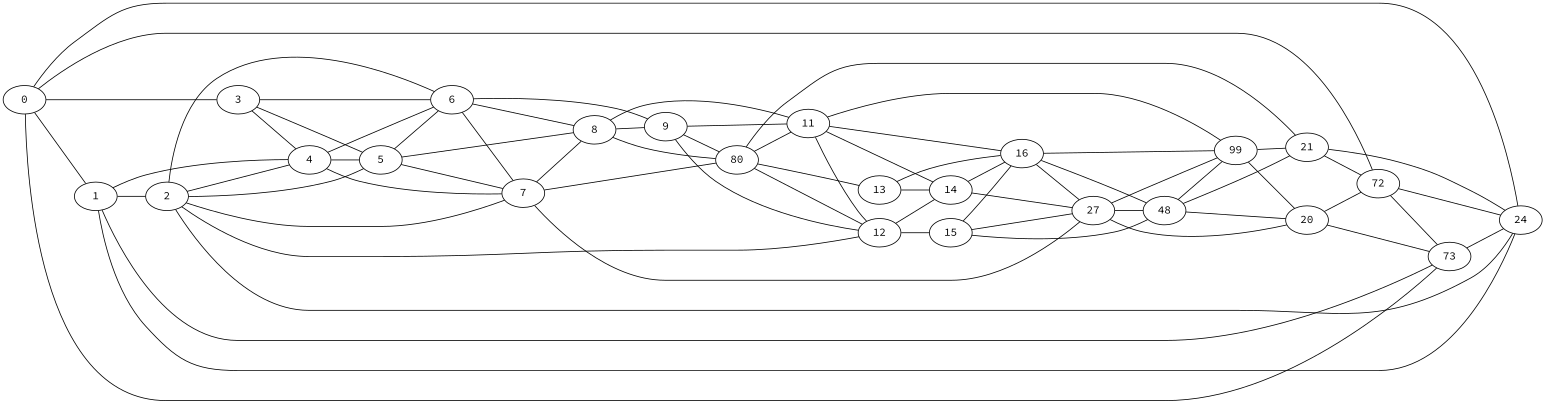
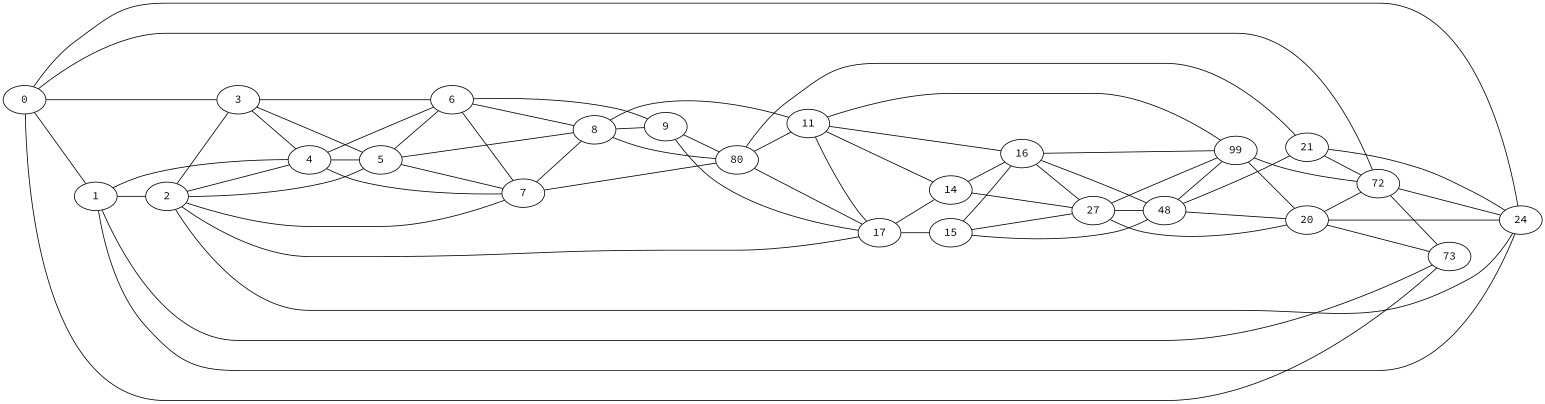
(268, 60) -> (203, 148)
(737, 125) -> none
(1272, 149) -> (1305, 173)
(880, 190) -> none
(880, 233) -> (880, 233)
(1485, 238) -> (1405, 220)
(803, 280) -> none
